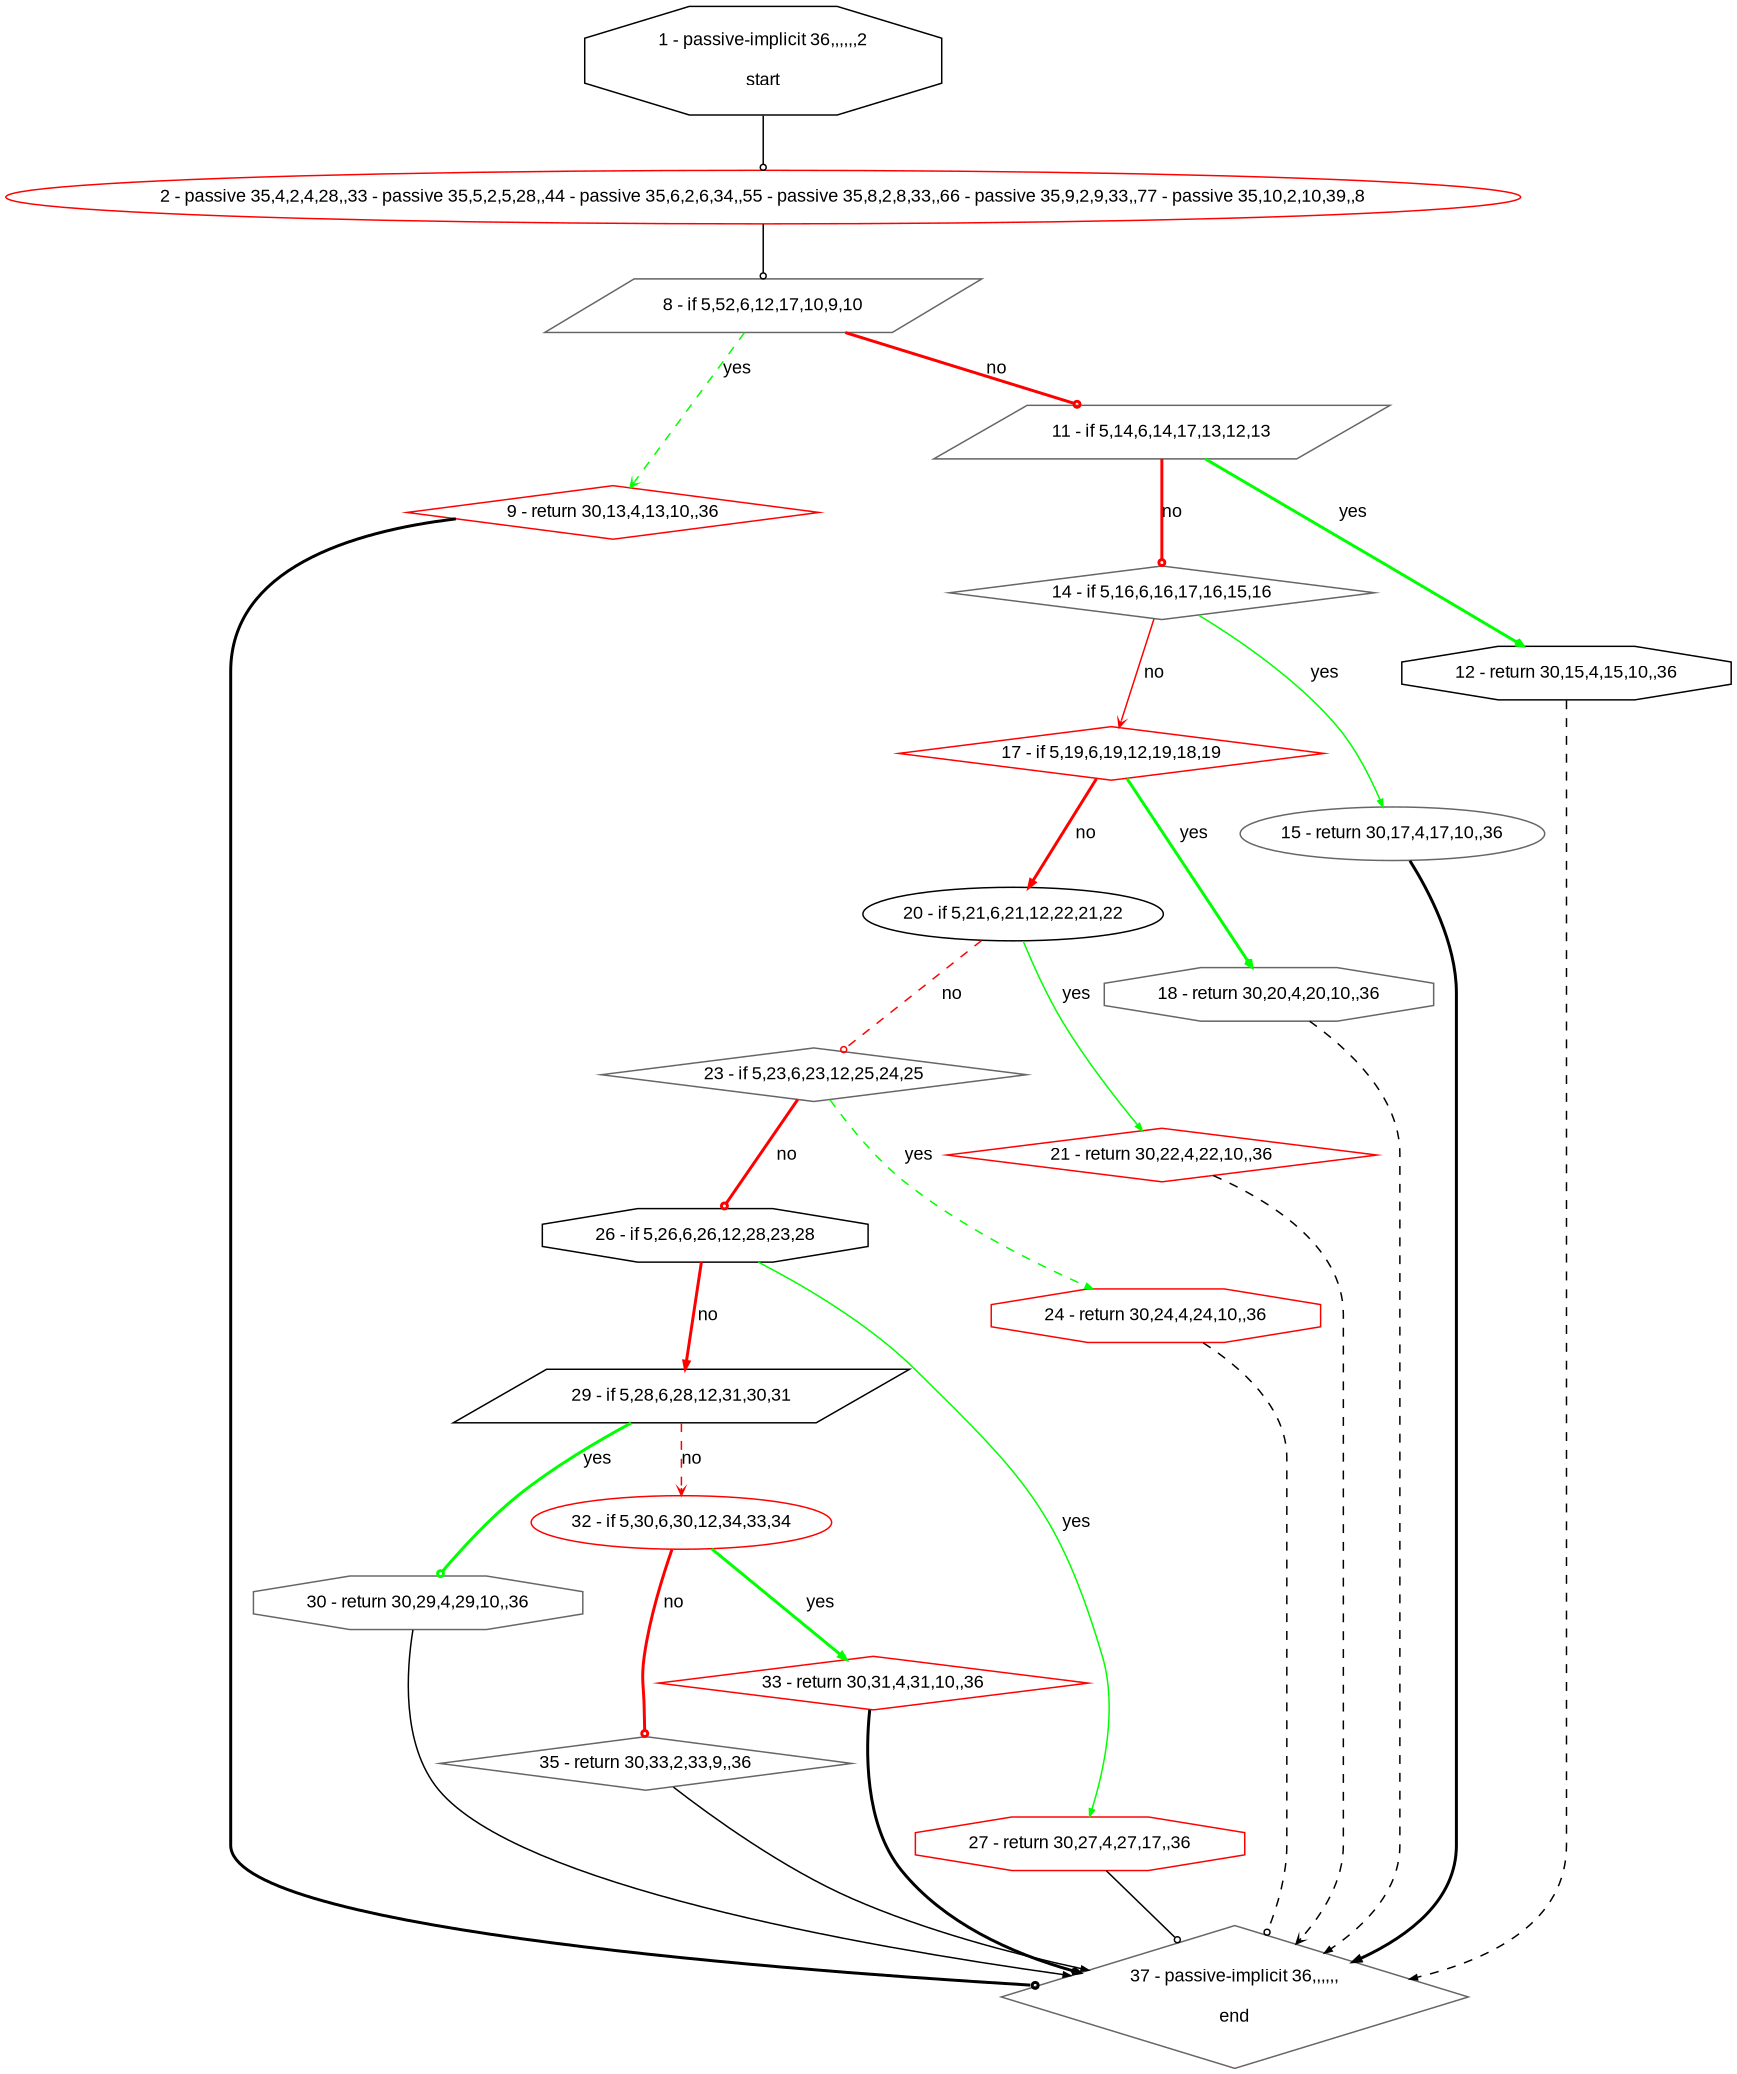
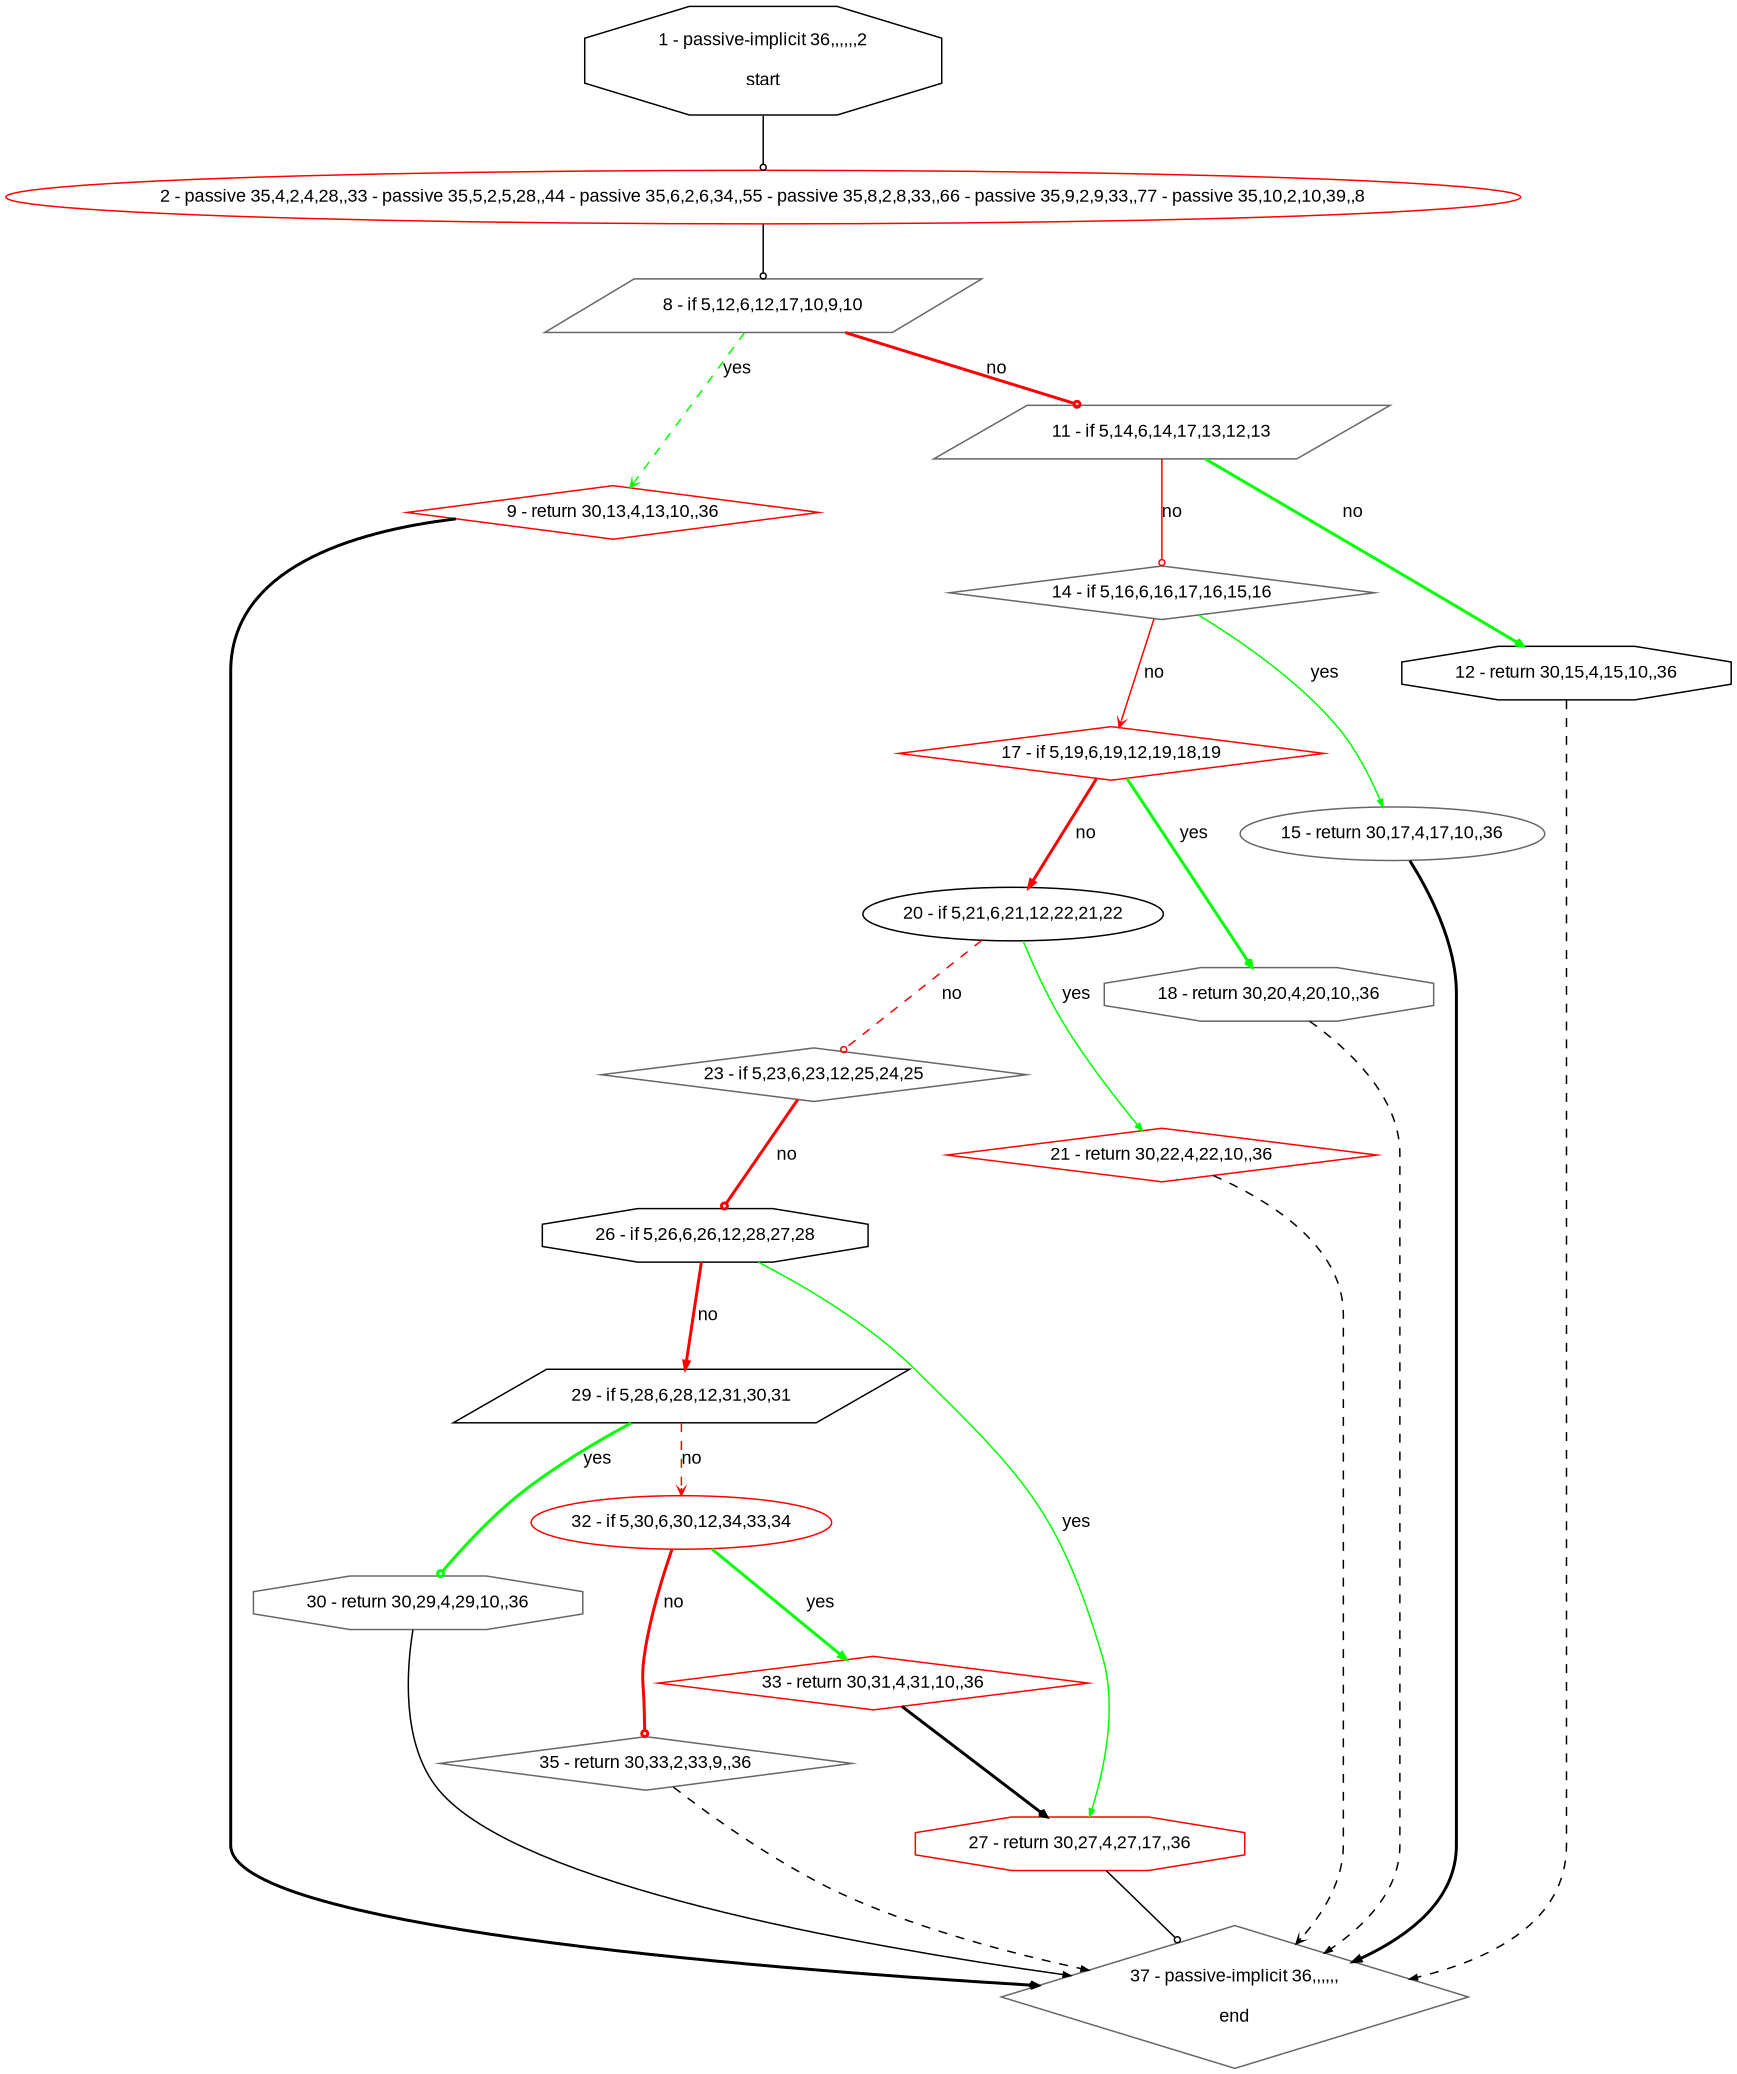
(763, 306) -> (763, 306)
(1162, 509) -> (1162, 509)
(1353, 512) -> (1353, 512)
(705, 1235) -> (705, 1235)
(1156, 1316) -> none
(231, 1522) -> (231, 1522)
(913, 1883) -> (971, 1759)
(865, 1904) -> (865, 1904)
